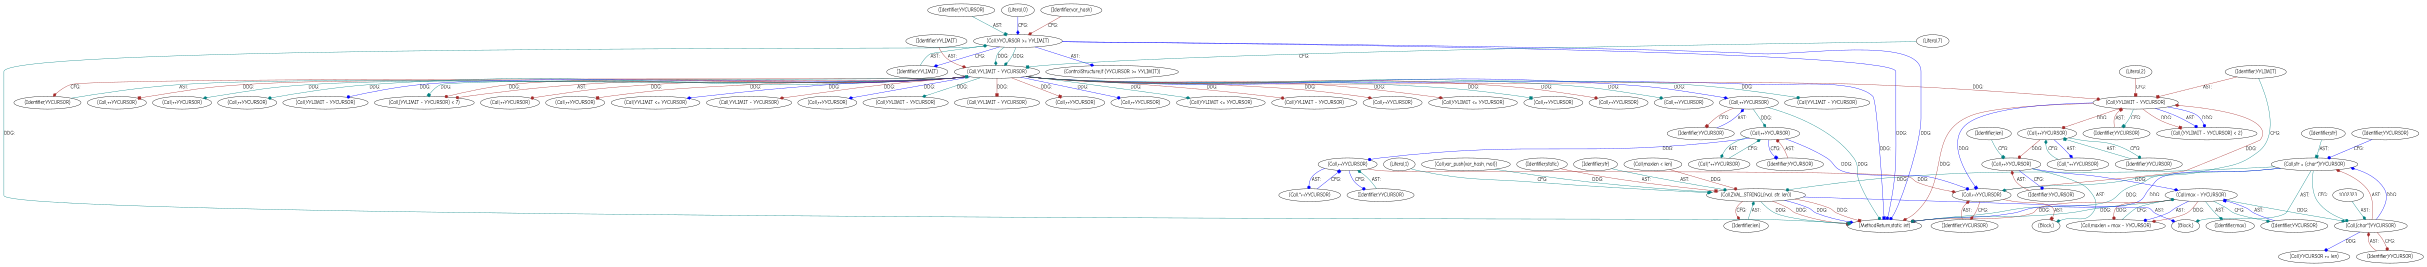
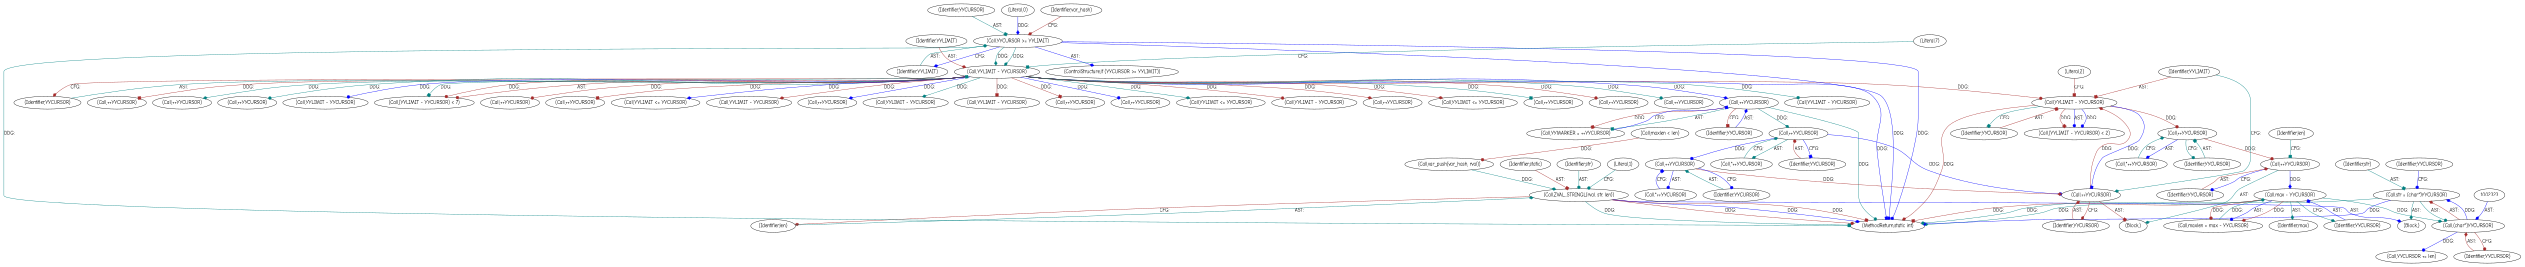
(1024, 26) -> (1024, 26)
none -> (1576, 134)
(2031, 172) -> none
(1702, 179) -> (1562, 149)
(2324, 195) -> (2436, 211)
(2357, 209) -> (2484, 210)
(2143, 211) -> (2238, 211)
